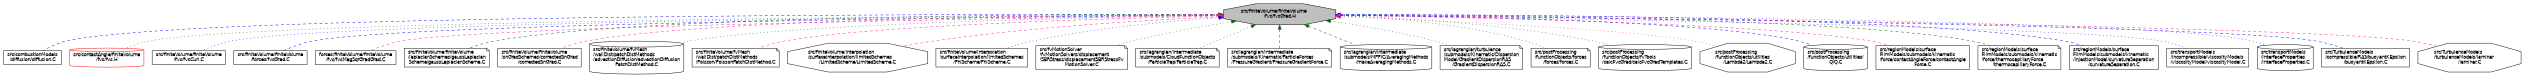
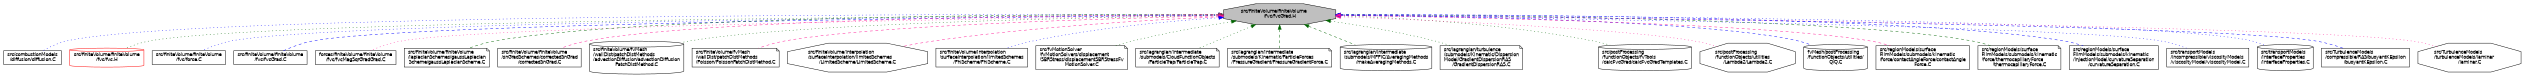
(629, 17) -> (629, 17)
(1889, 22) -> (1889, 22)
(793, 23) -> (793, 23)
(107, 58) -> (107, 58)
(189, 58) -> (189, 58)
(270, 58) -> (270, 58)
(1561, 58) -> none
(1836, 58) -> (1836, 58)
